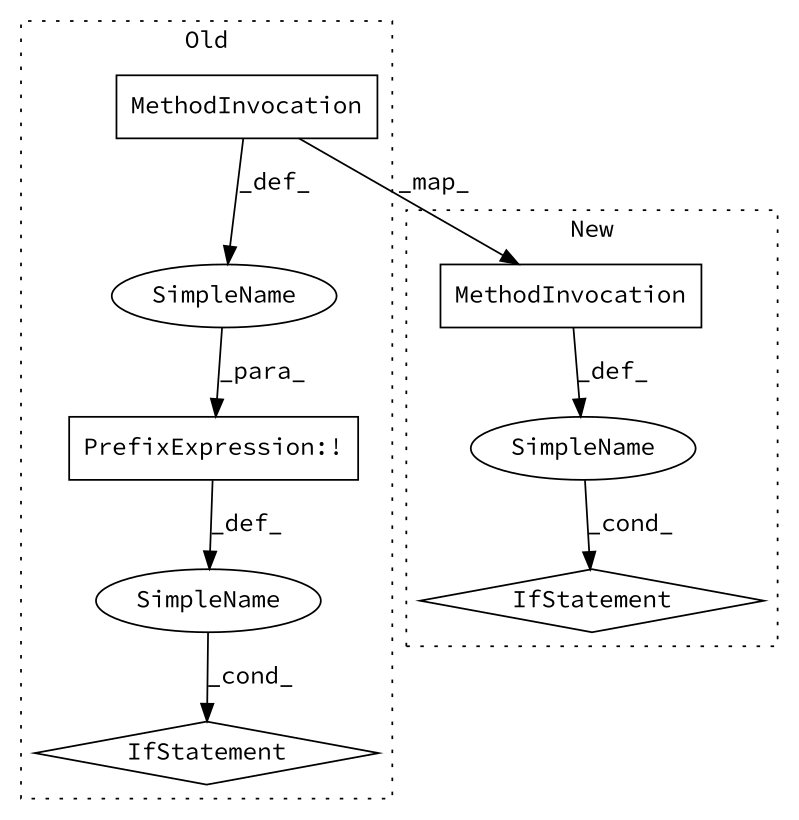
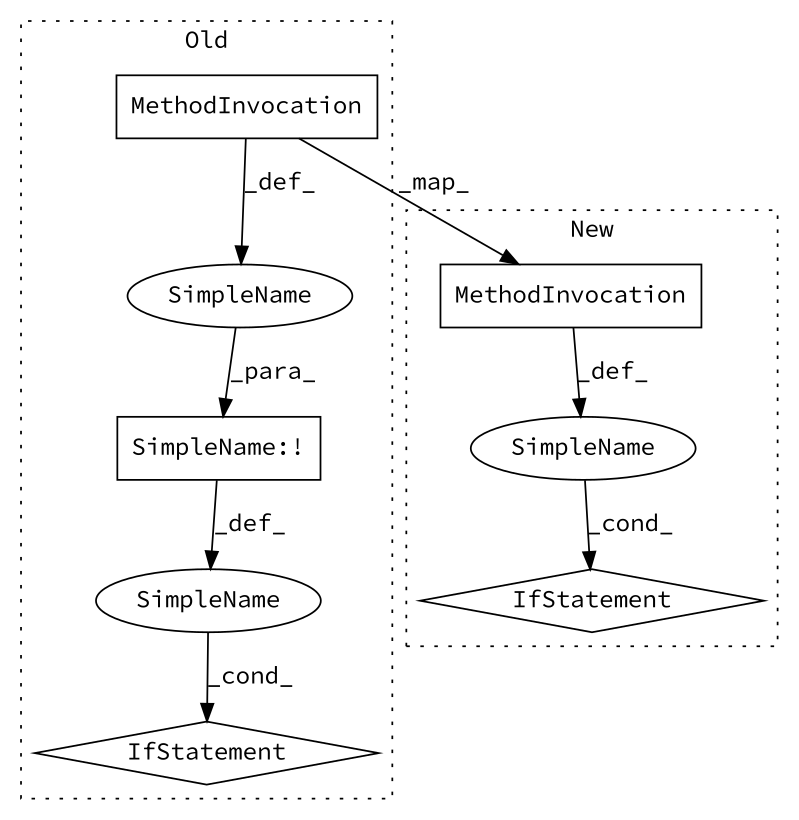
(214, 448) -> (219, 448)
